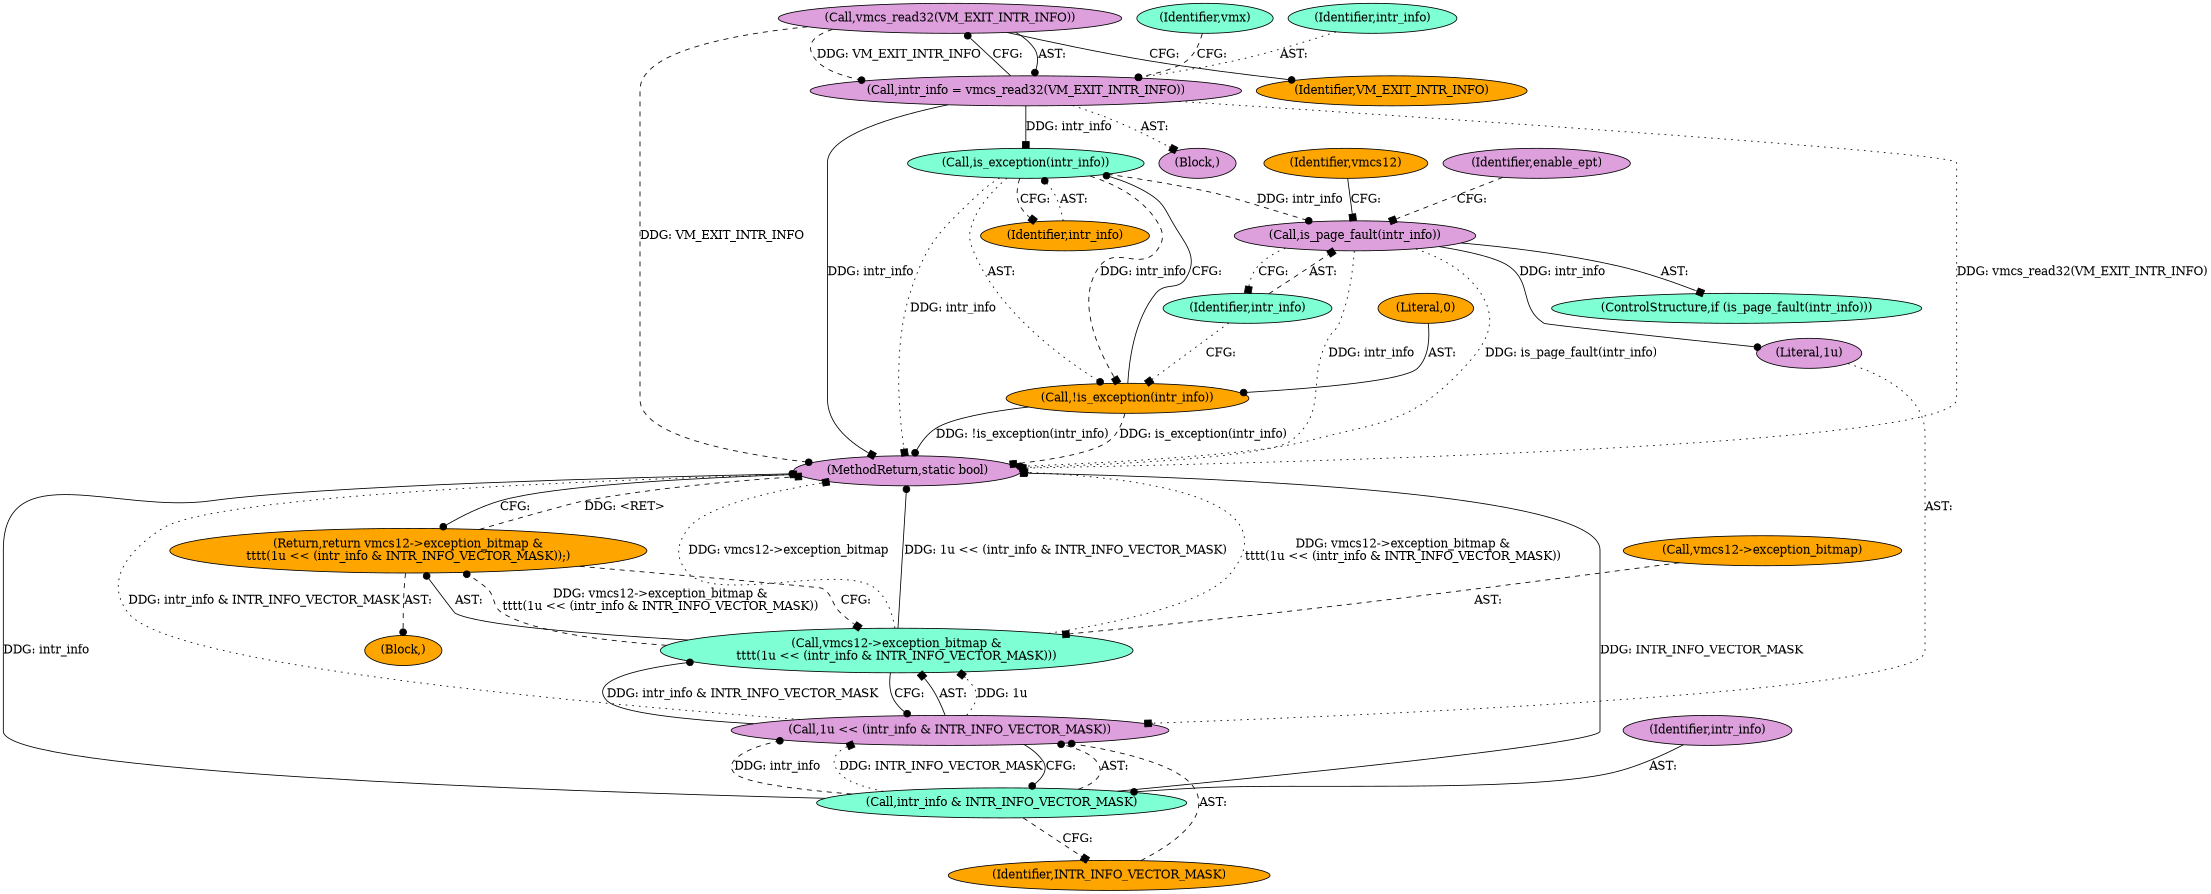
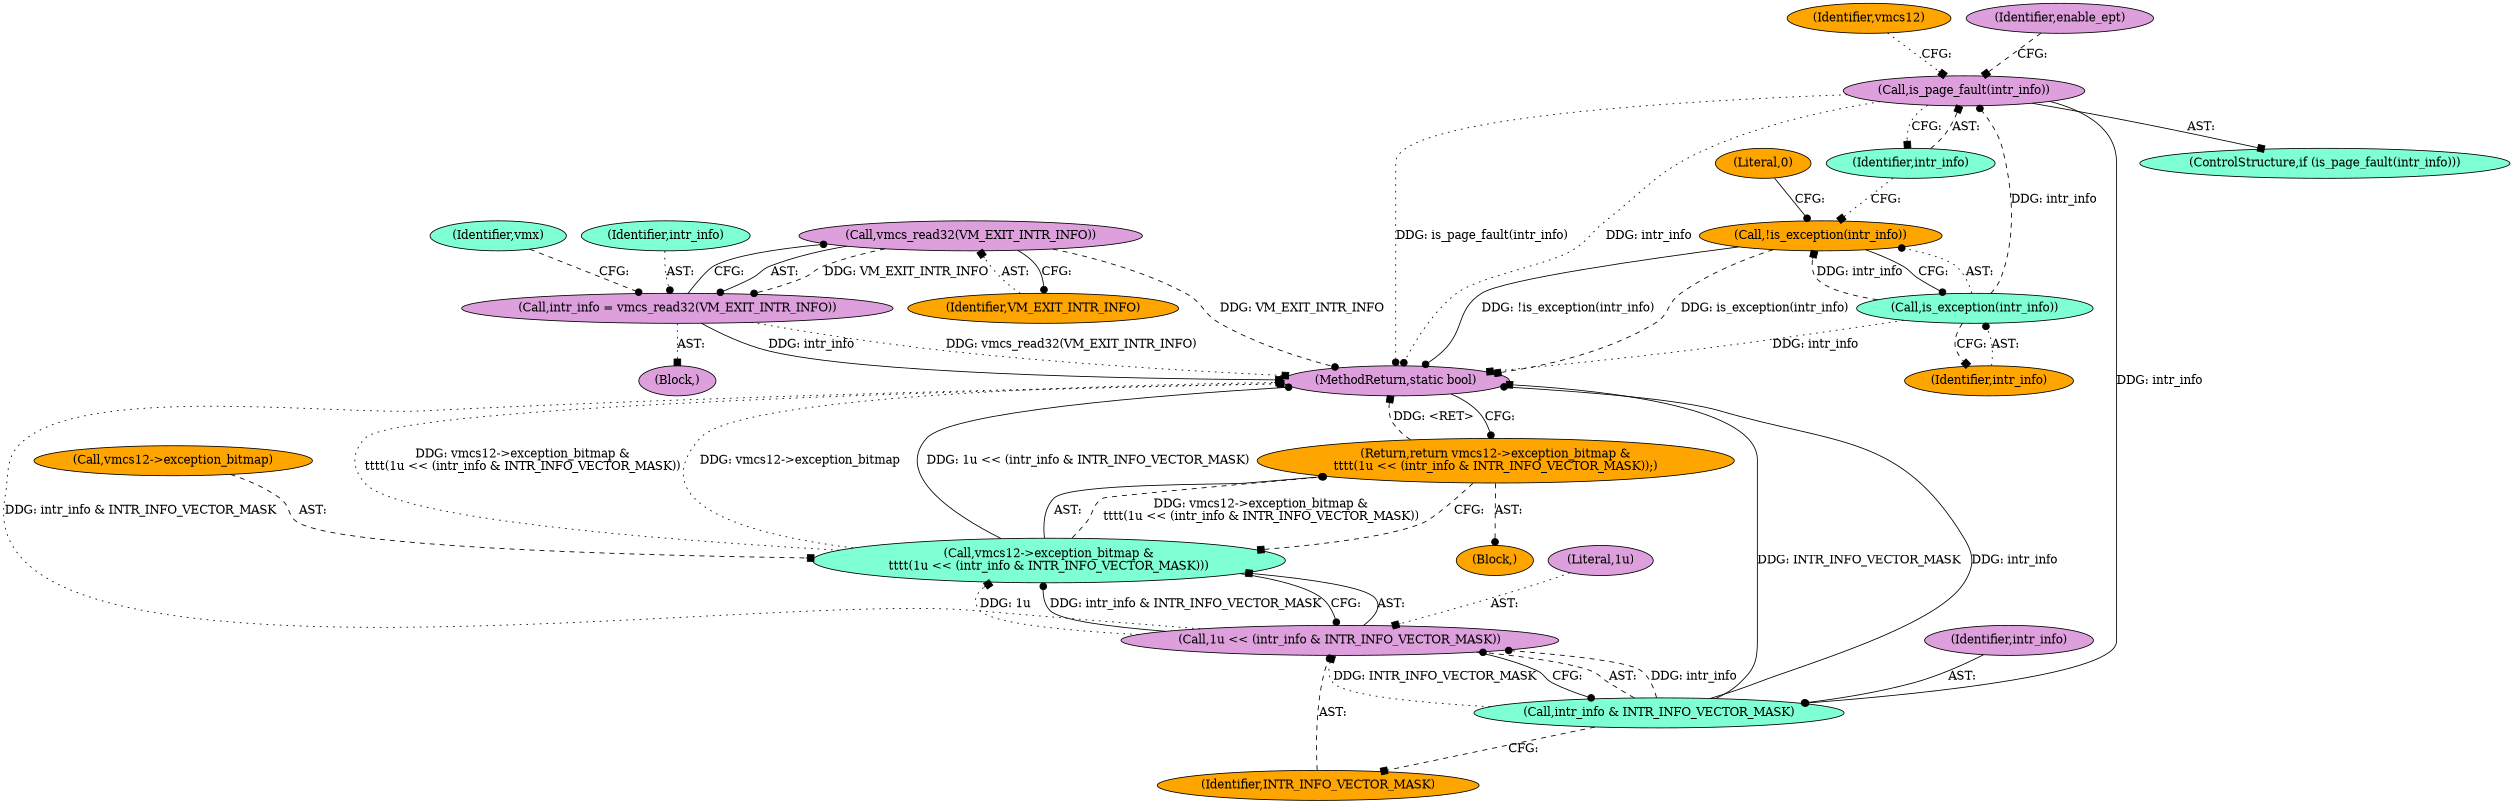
(1026, 123) -> none
(1350, 195) -> (1913, 52)
none -> (1001, 277)
(1578, 328) -> (2117, 513)
(1444, 353) -> (1812, 200)
